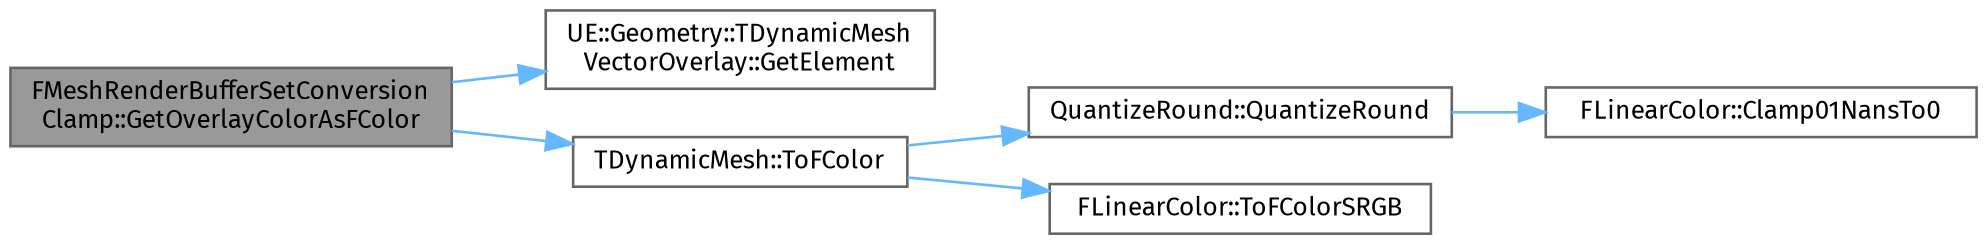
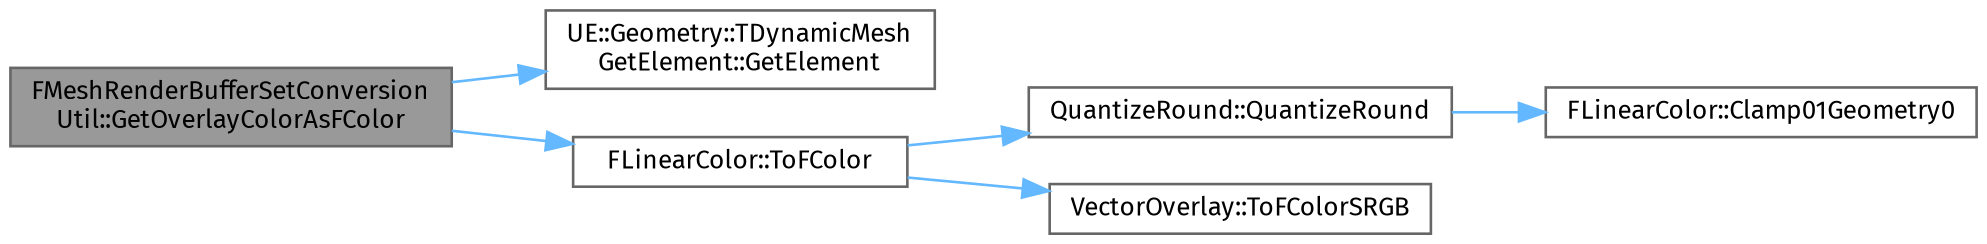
(740, 50) -> (740, 50)
(231, 107) -> (231, 107)
(1761, 112) -> (1761, 112)
(740, 162) -> (740, 162)
(1240, 209) -> (1240, 209)
